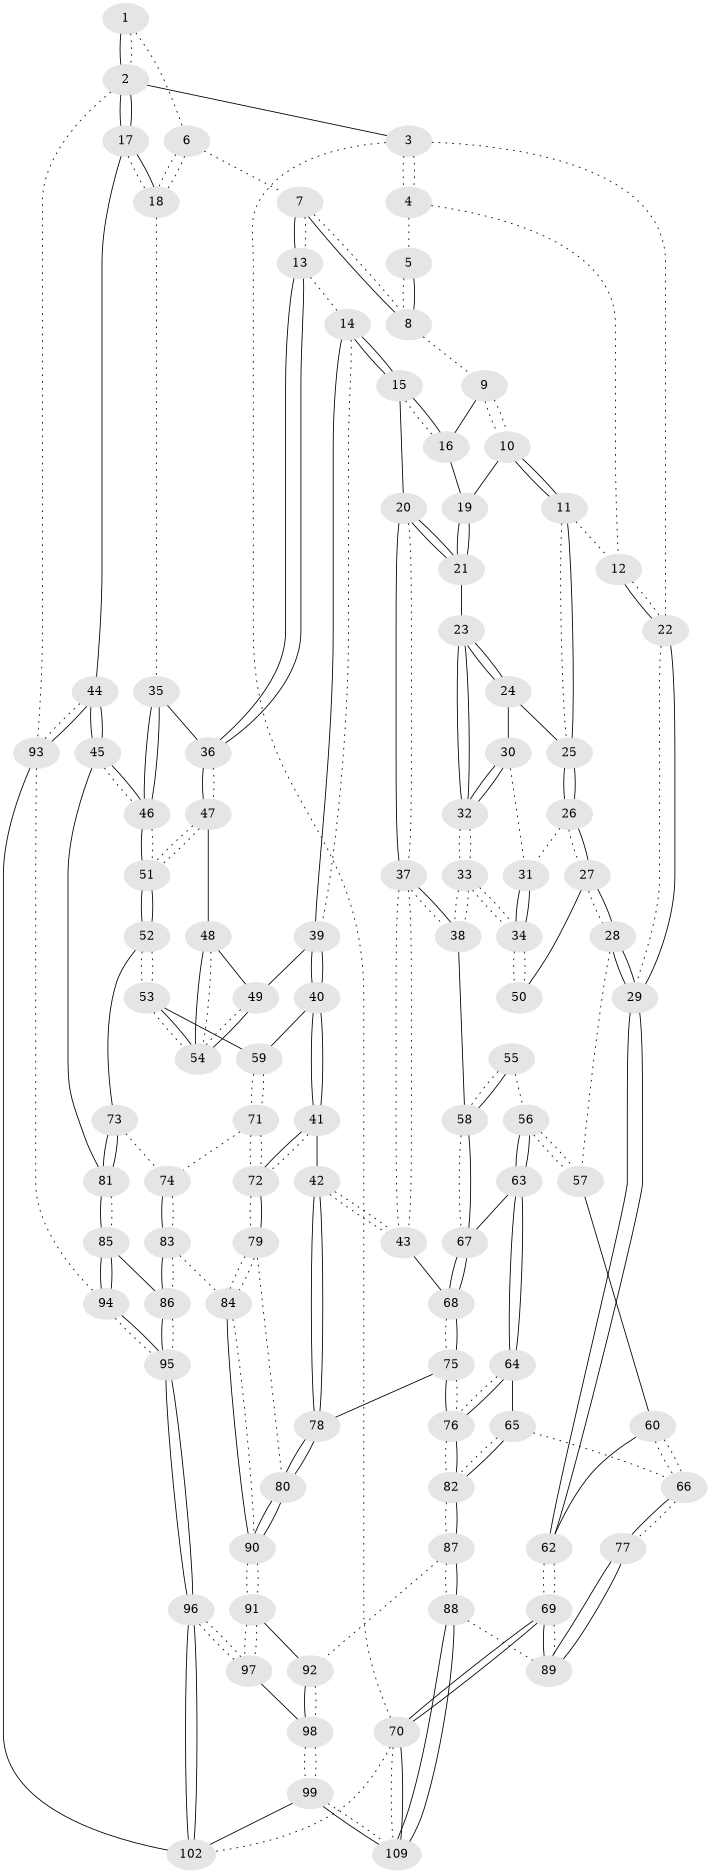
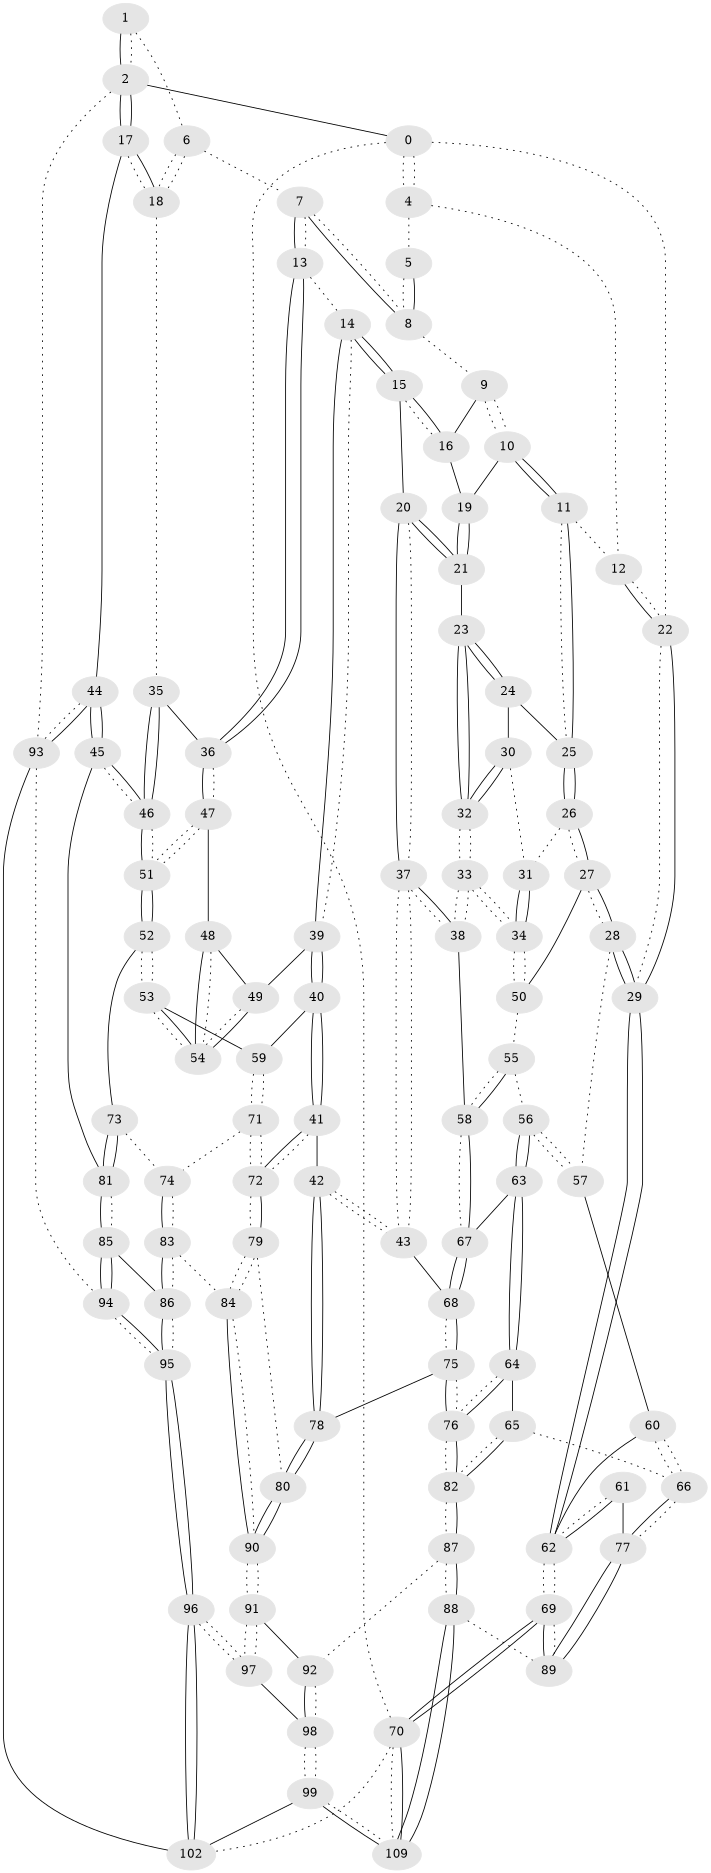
(409, 141) -> (409, 141)
none -> (516, 1028)
none -> (623, 1488)
